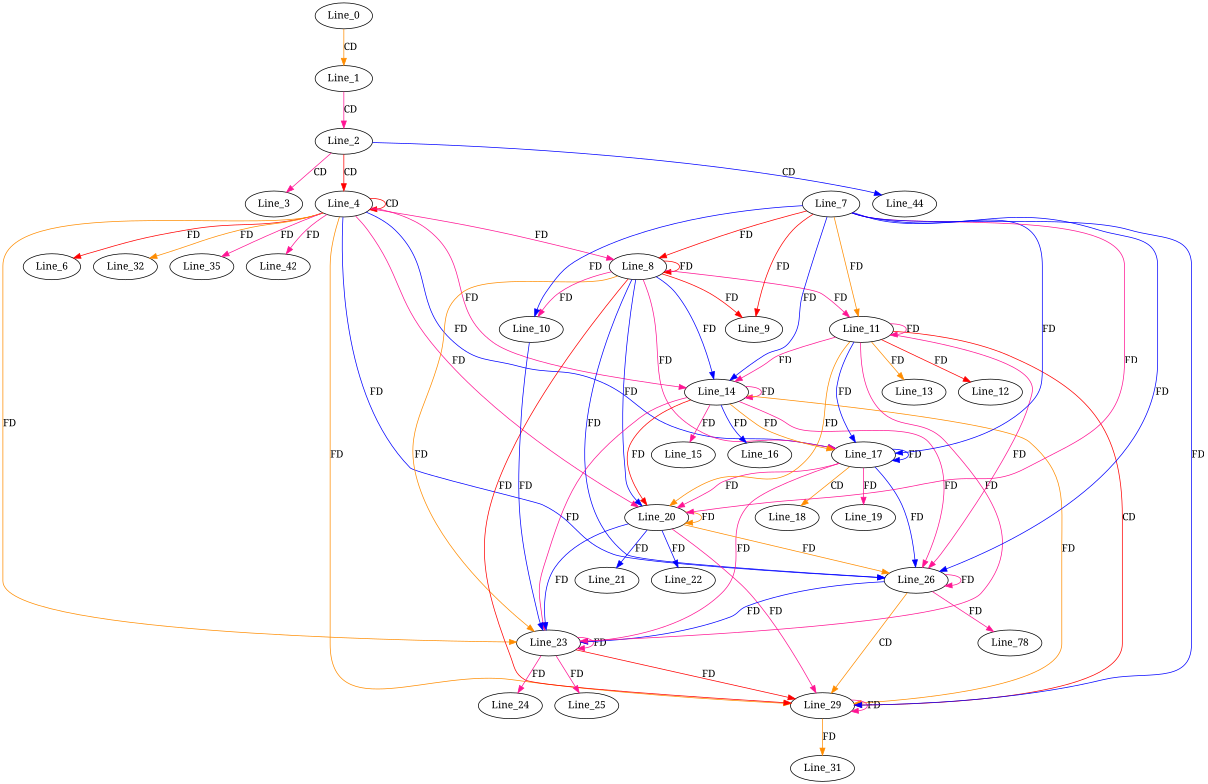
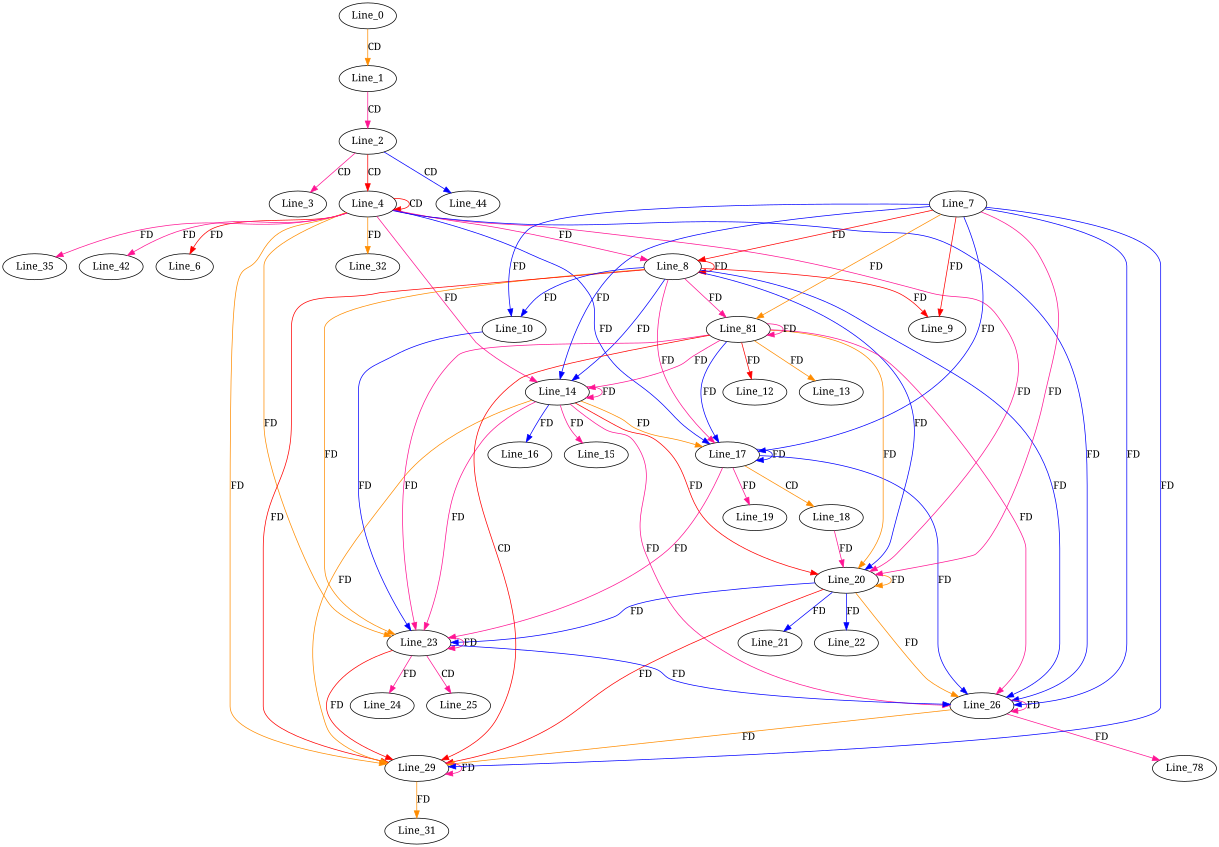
(570, 287) -> (568, 282)
(861, 329) -> (738, 329)
(758, 473) -> (838, 545)
(753, 598) -> (635, 671)
(737, 613) -> (694, 685)
(886, 643) -> (749, 737)
(577, 674) -> (448, 674)
